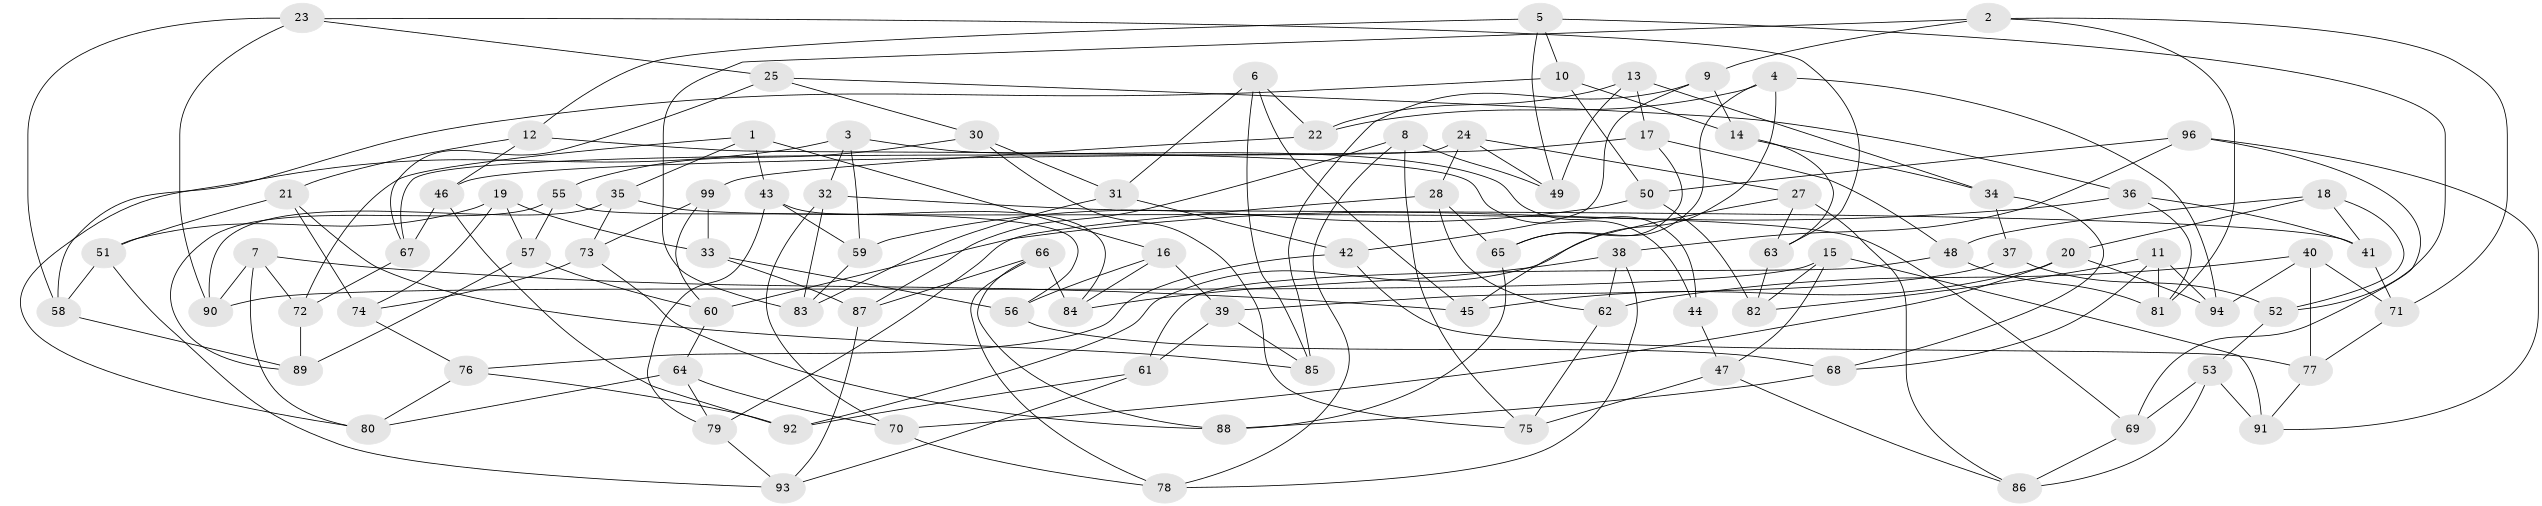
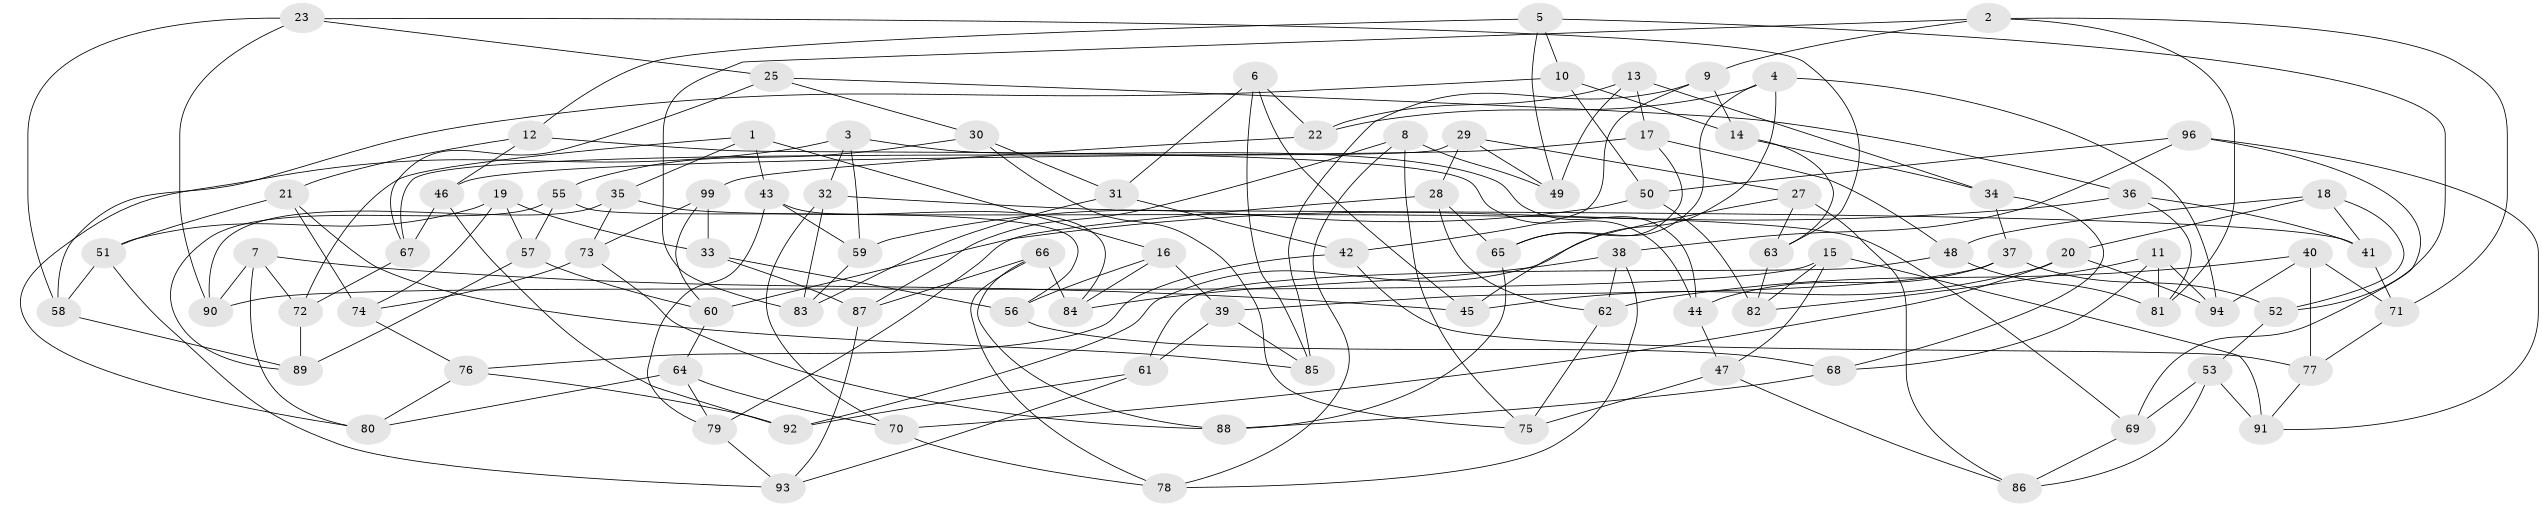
(1464, 136) -> (1464, 136)
none -> (1853, 283)
